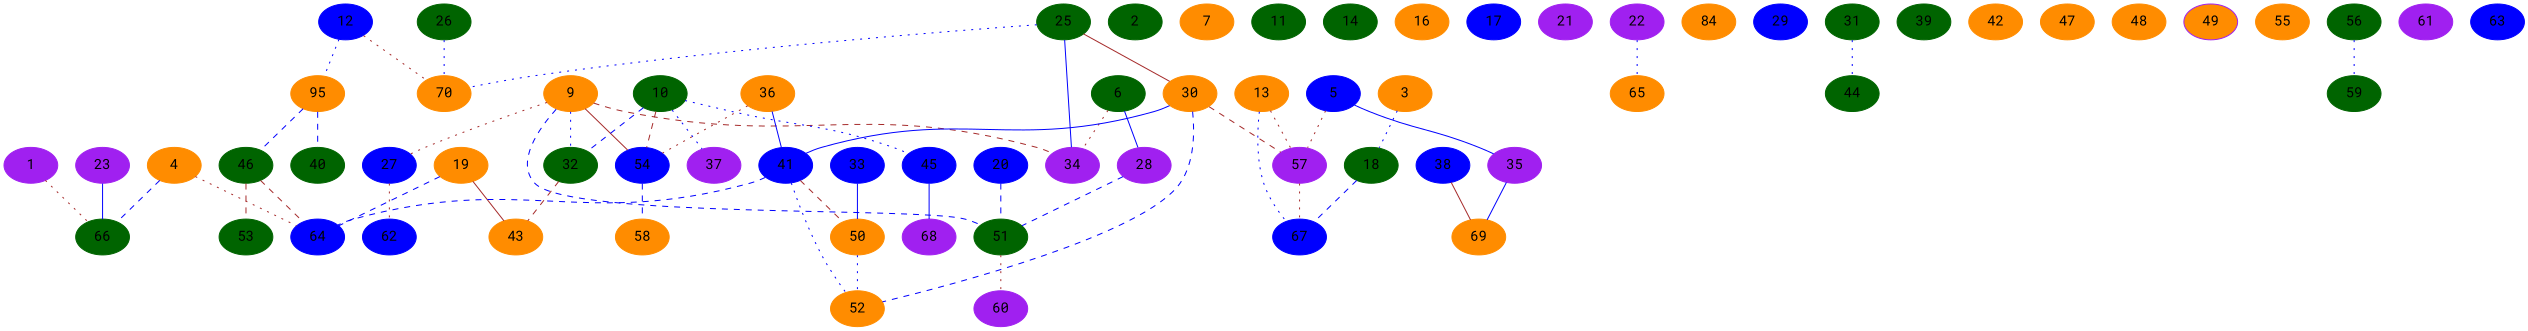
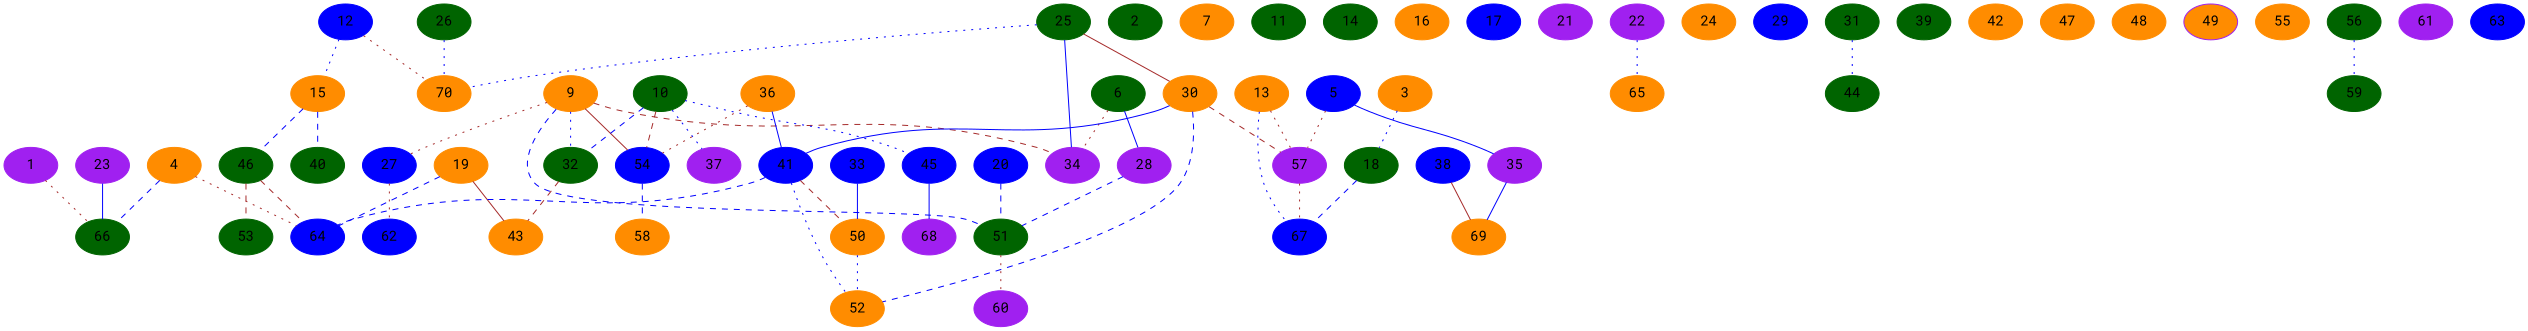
(1709, 22) -> (1709, 22)
(318, 94) -> (318, 94)
